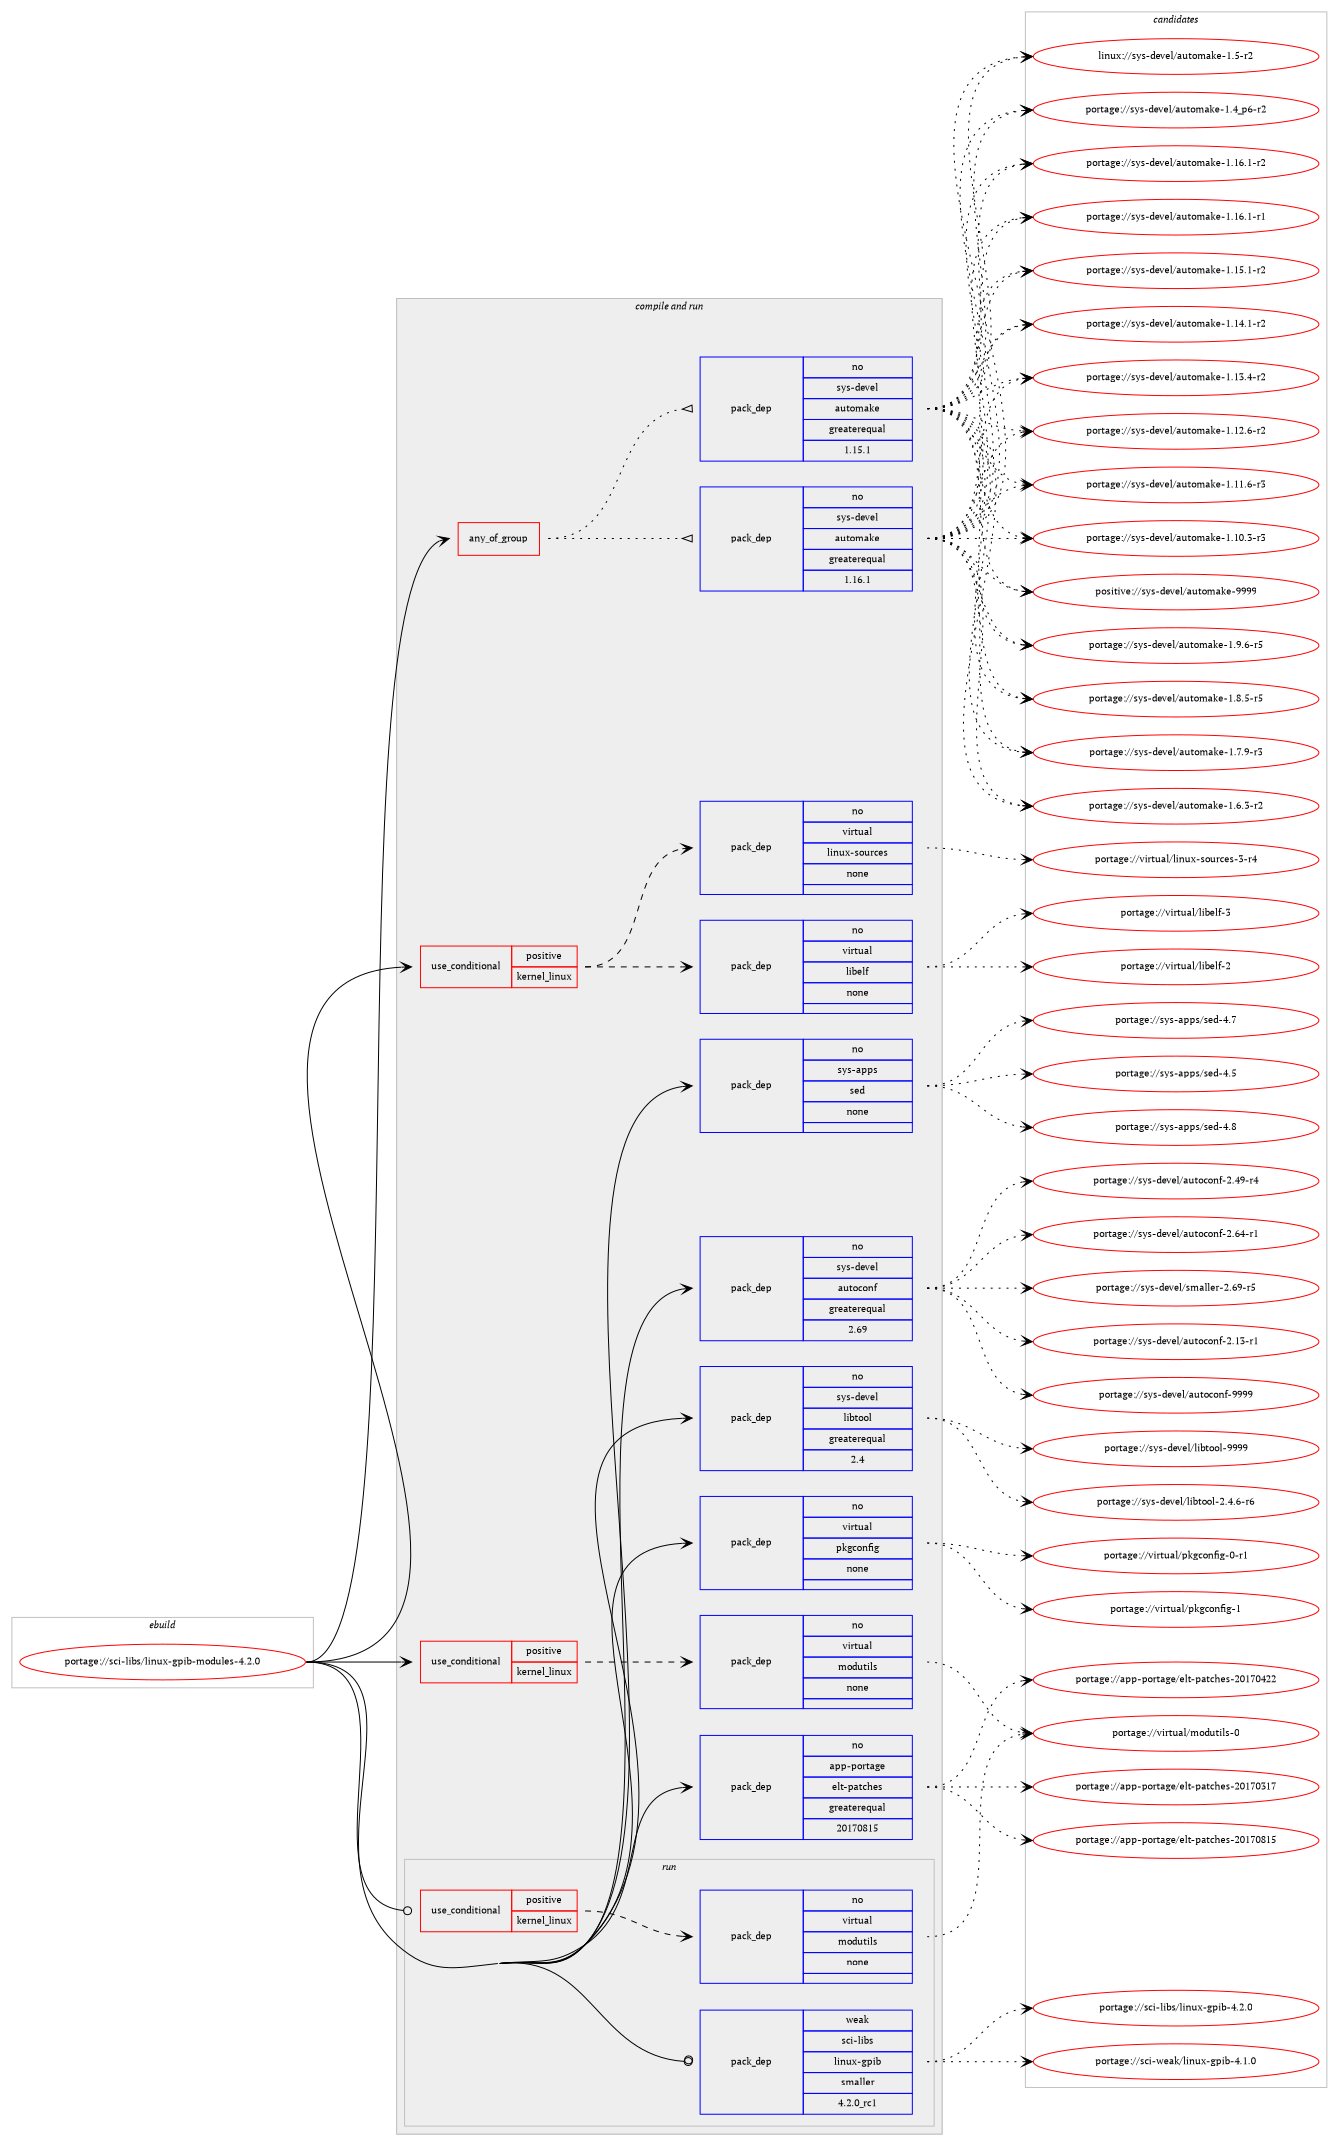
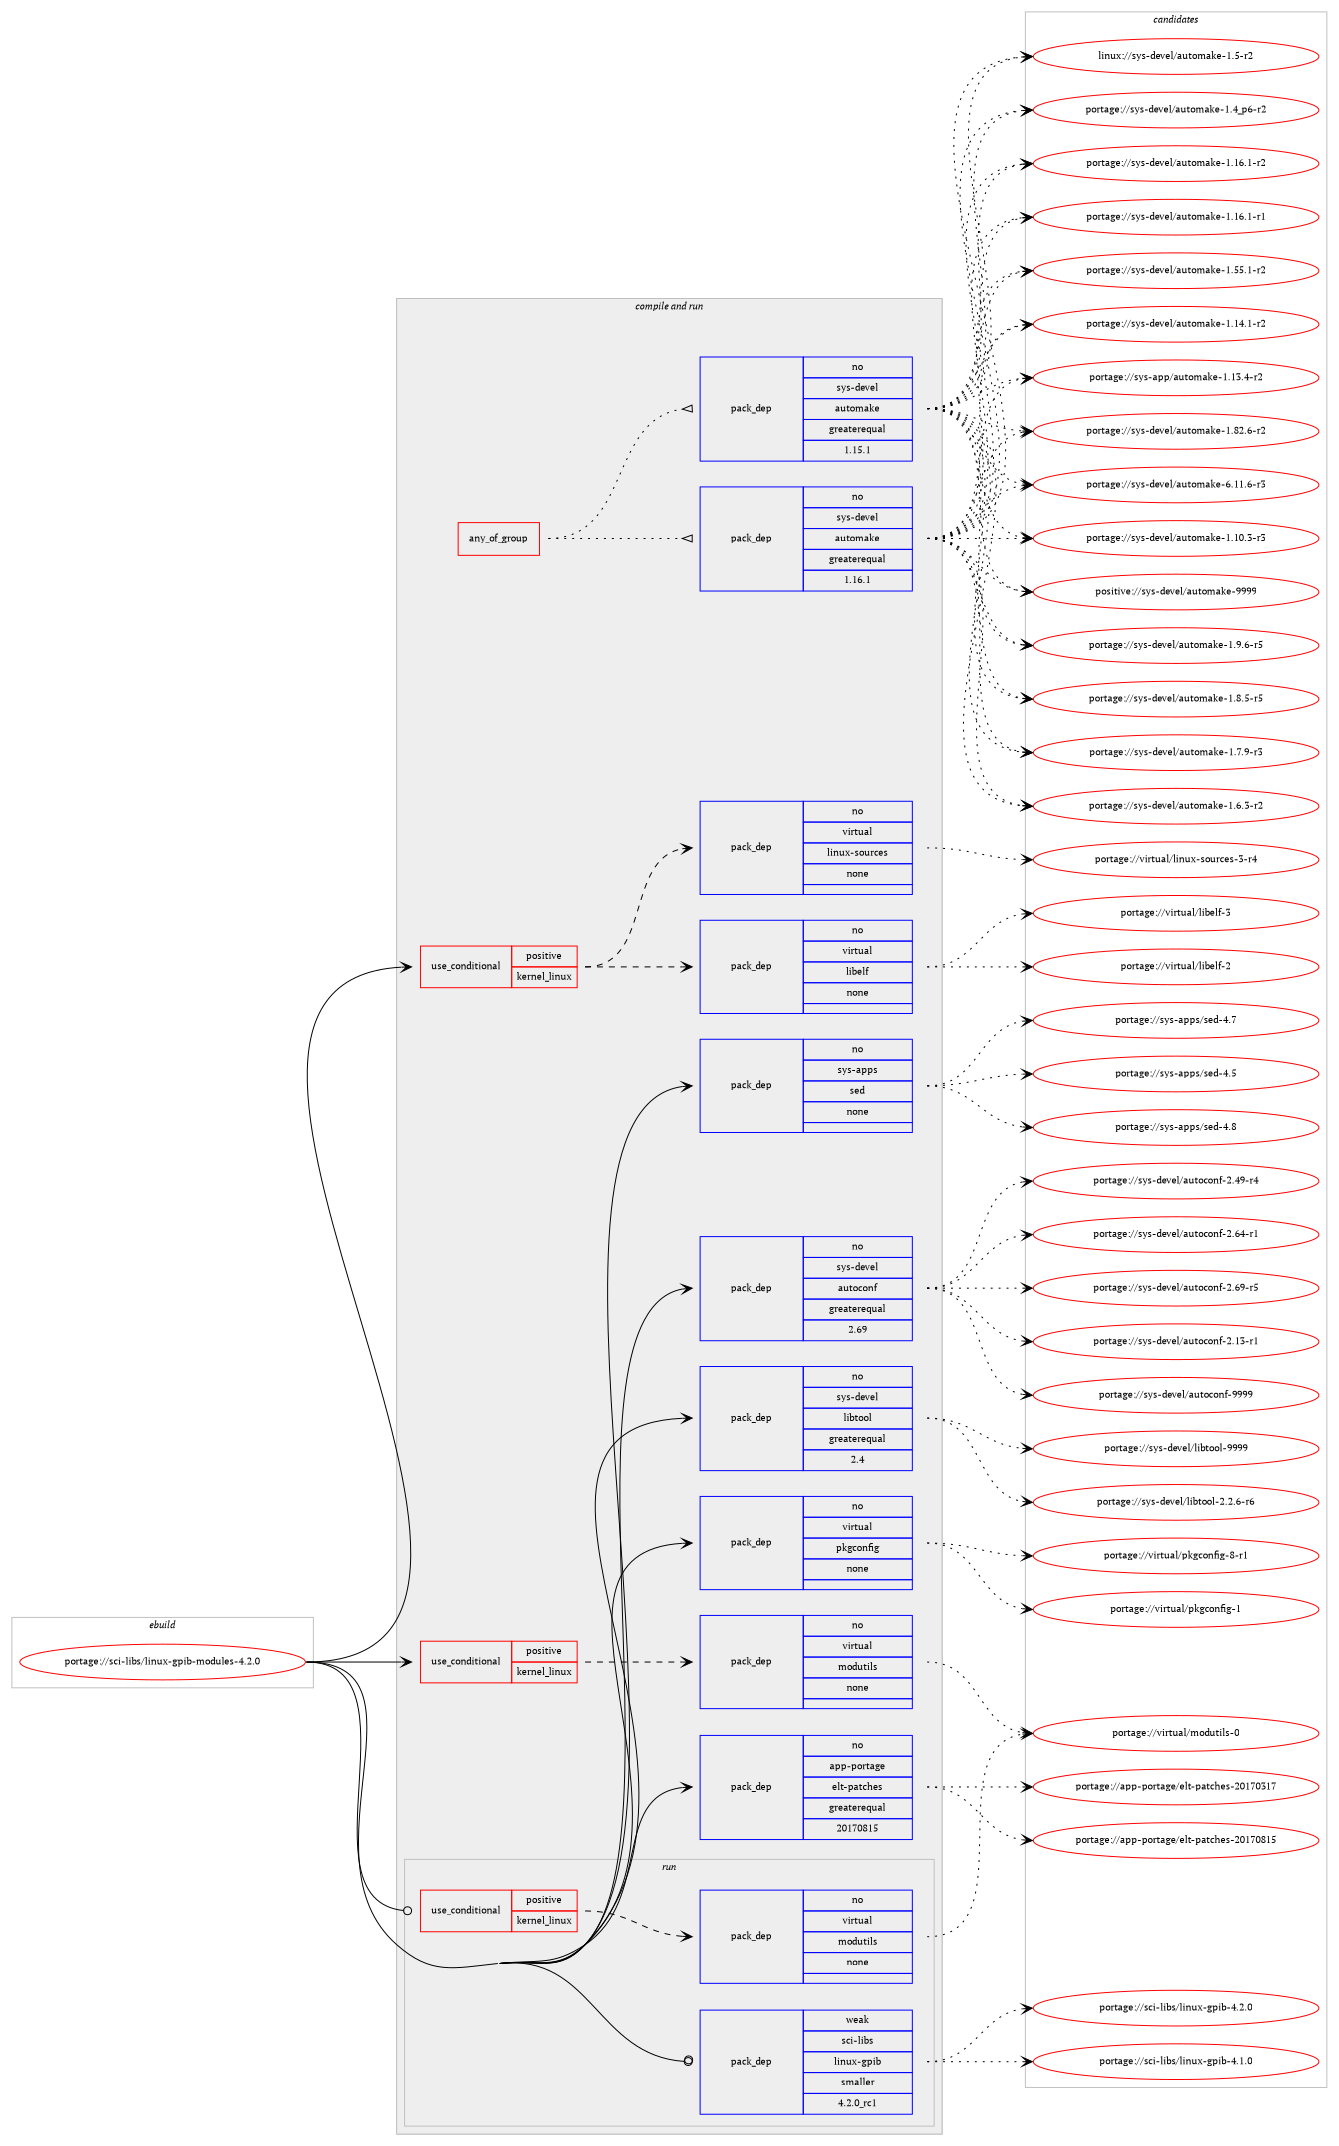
(1176, 271) -> (1176, 271)
(1176, 378) -> (1176, 378)
(1176, 431) -> (1176, 431)
(1176, 485) -> (1176, 485)
(378, 1104) -> none
(1176, 1288) -> (1176, 1288)
(1176, 1502) -> (1176, 1502)
(1176, 1556) -> (1176, 1556)
(1176, 1680) -> none
(1176, 2062) -> (1176, 2062)
